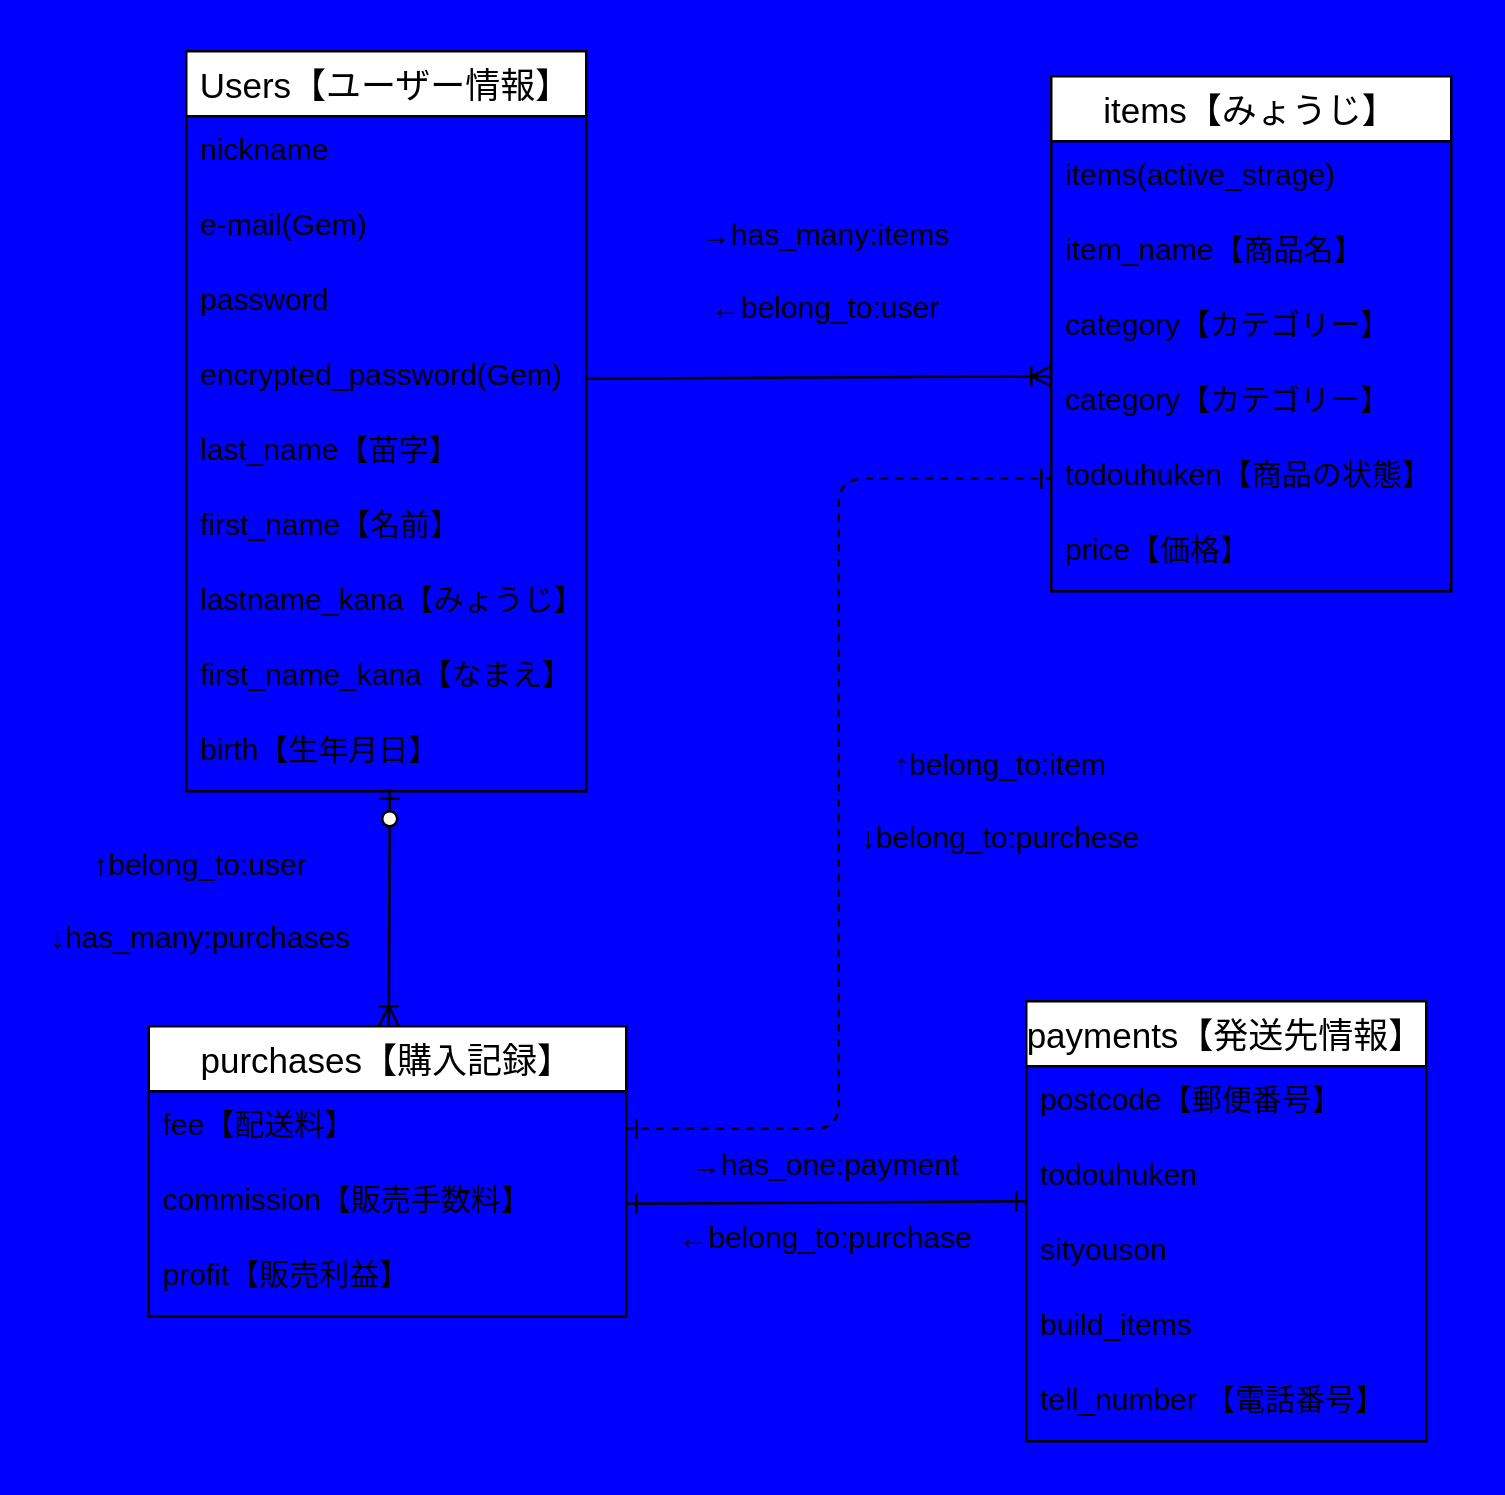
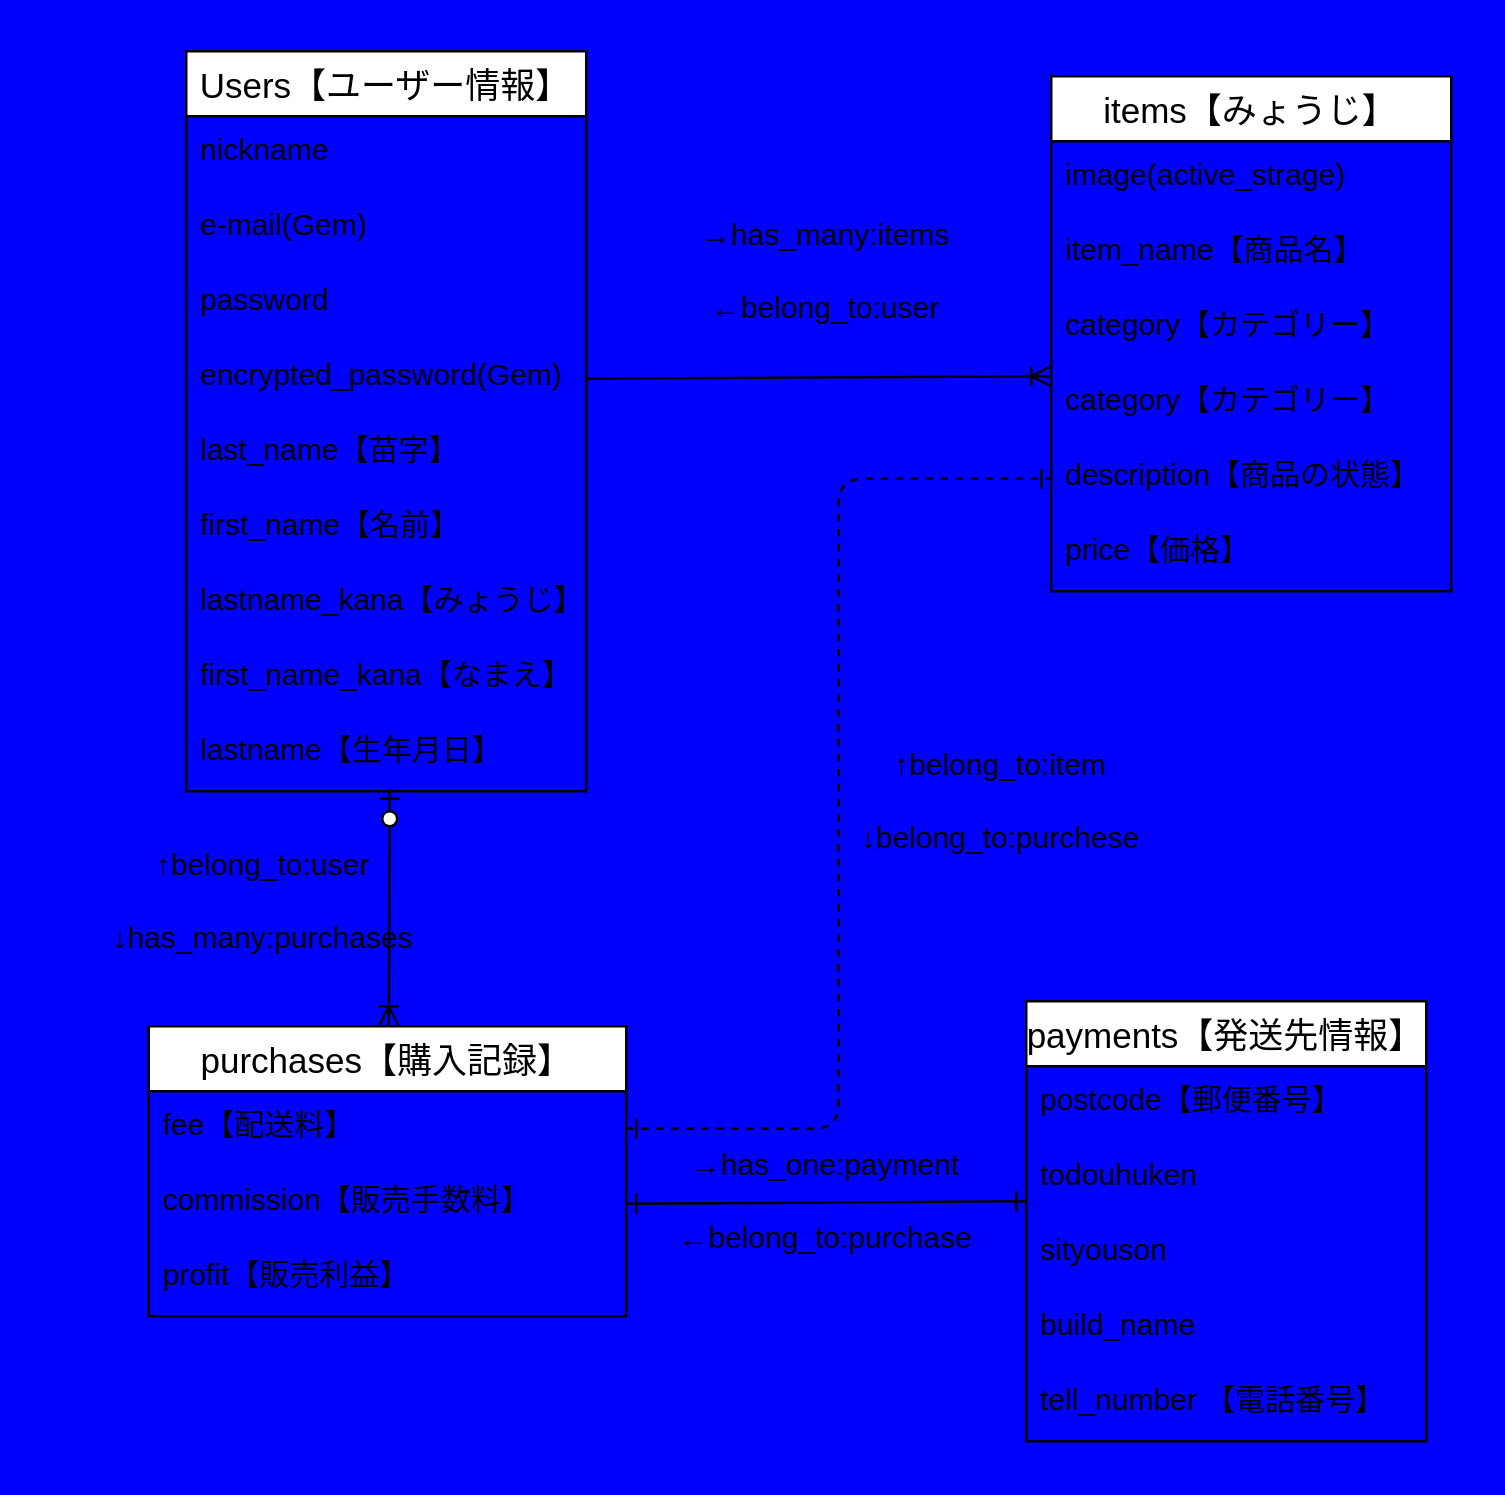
(1225, 175) -> (1225, 175)
(1254, 475) -> (1255, 475)
(328, 750) -> (353, 750)
(201, 901) -> (264, 901)
(1121, 1325) -> (1116, 1325)
